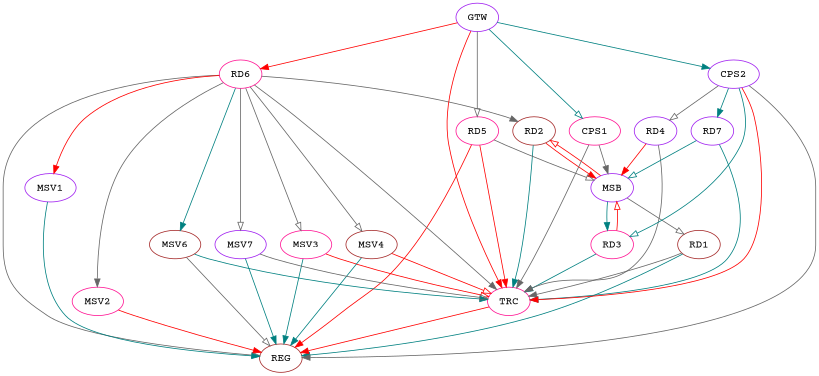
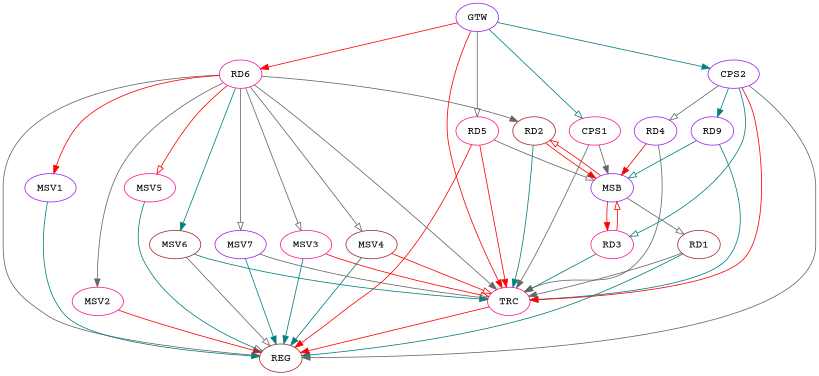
(712, 131) -> (712, 131)
none -> (150, 188)
(607, 212) -> (607, 212)
